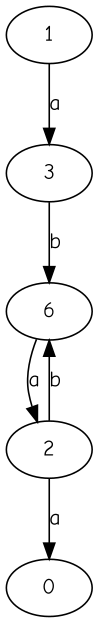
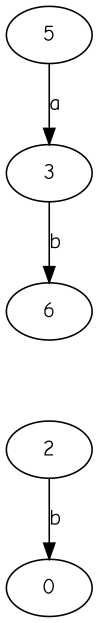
(49, 35) -> (49, 35)
(28, 373) -> none
(49, 389) -> none
(56, 519) -> (56, 519)
